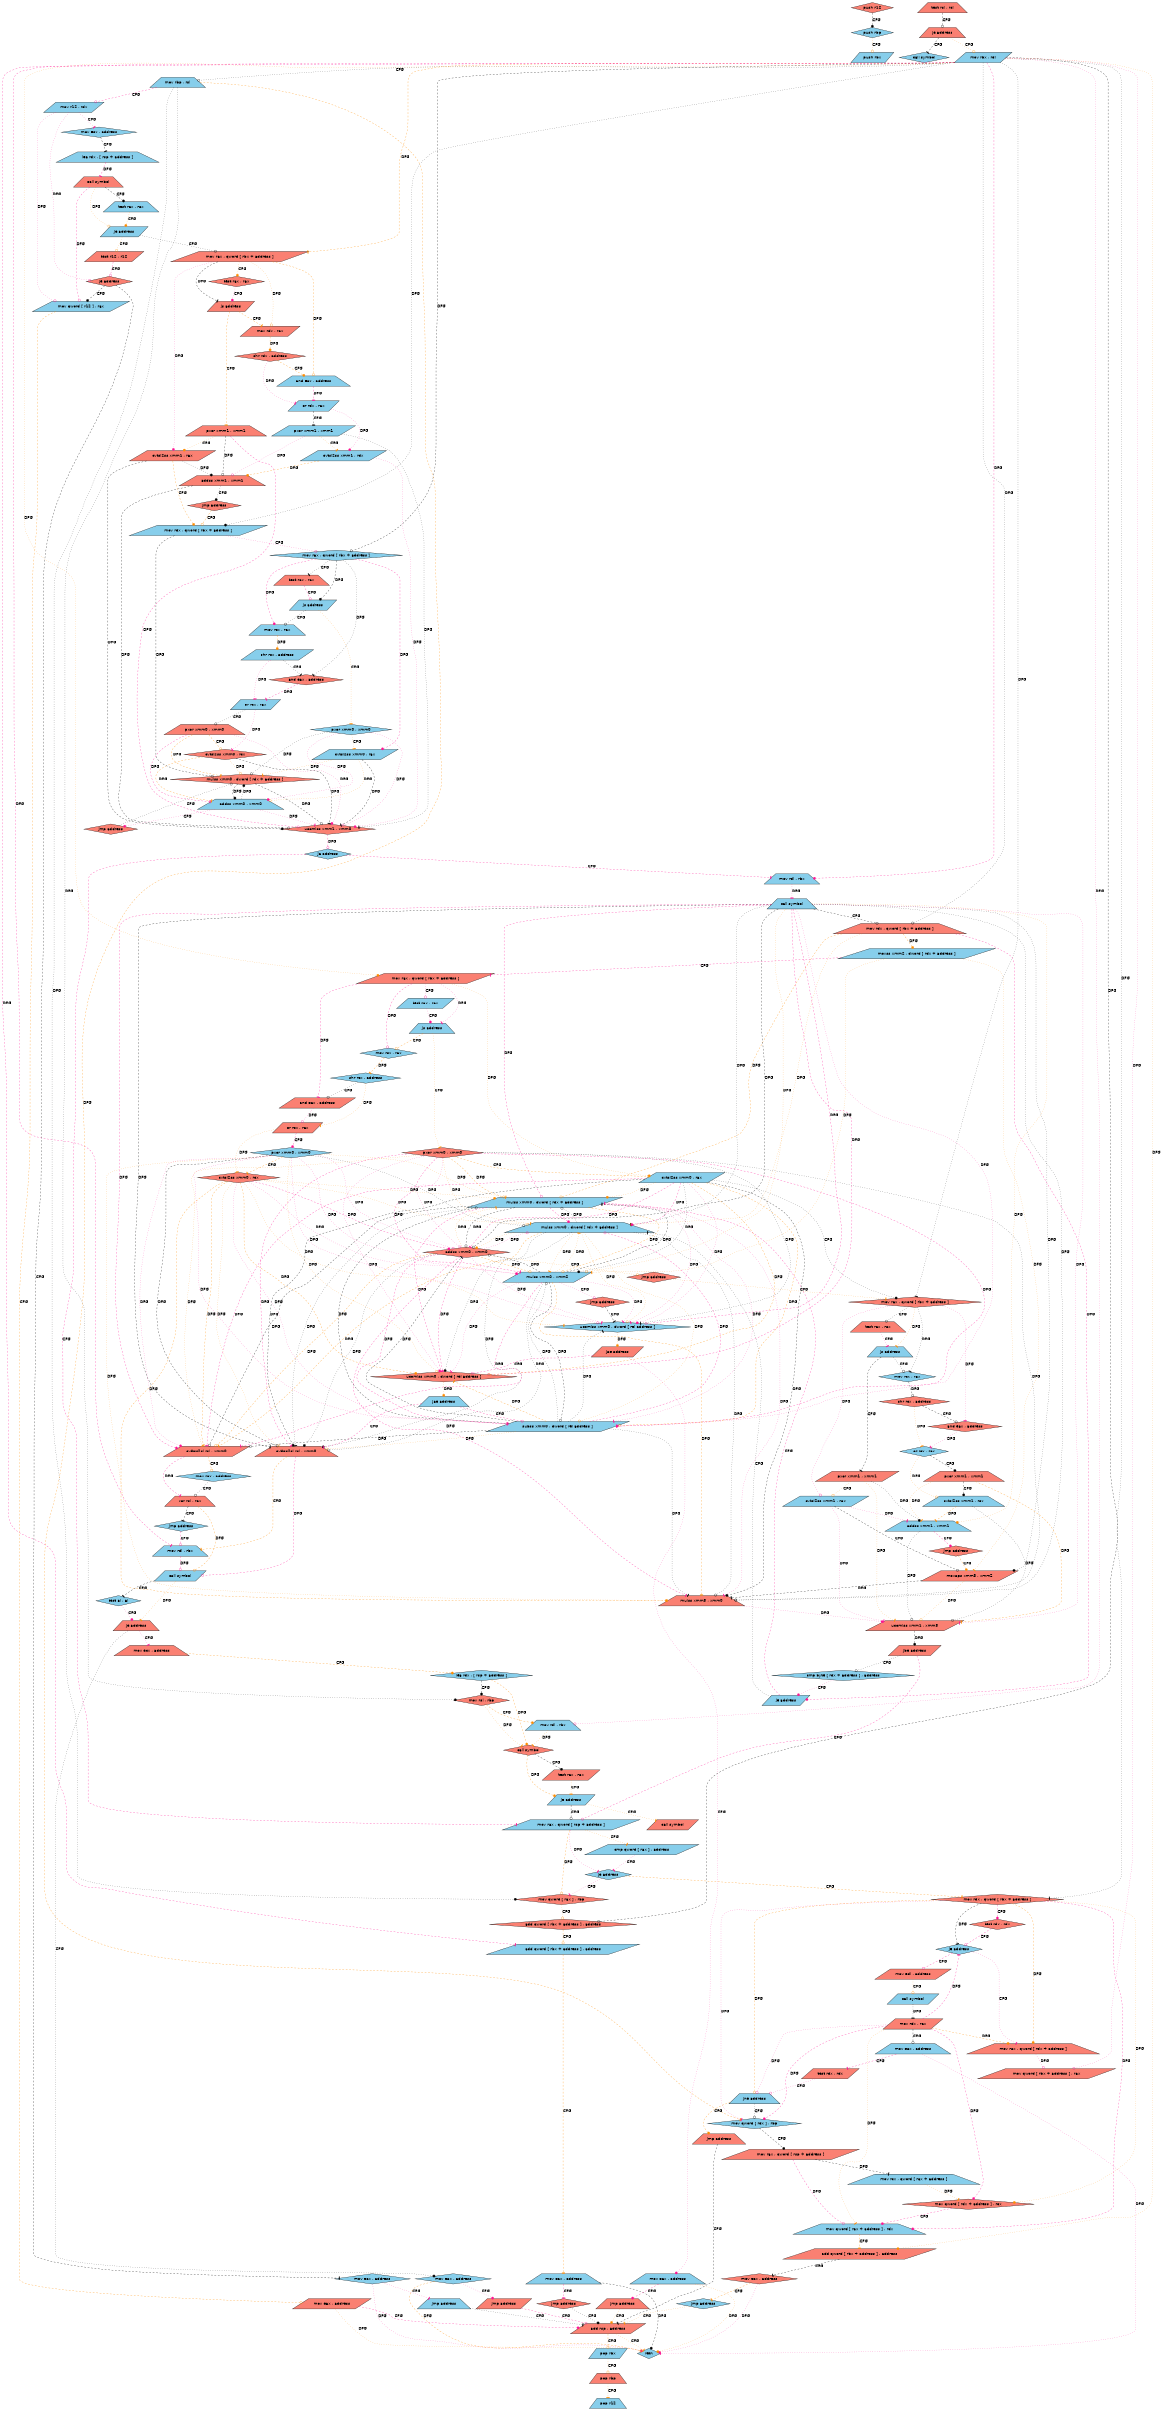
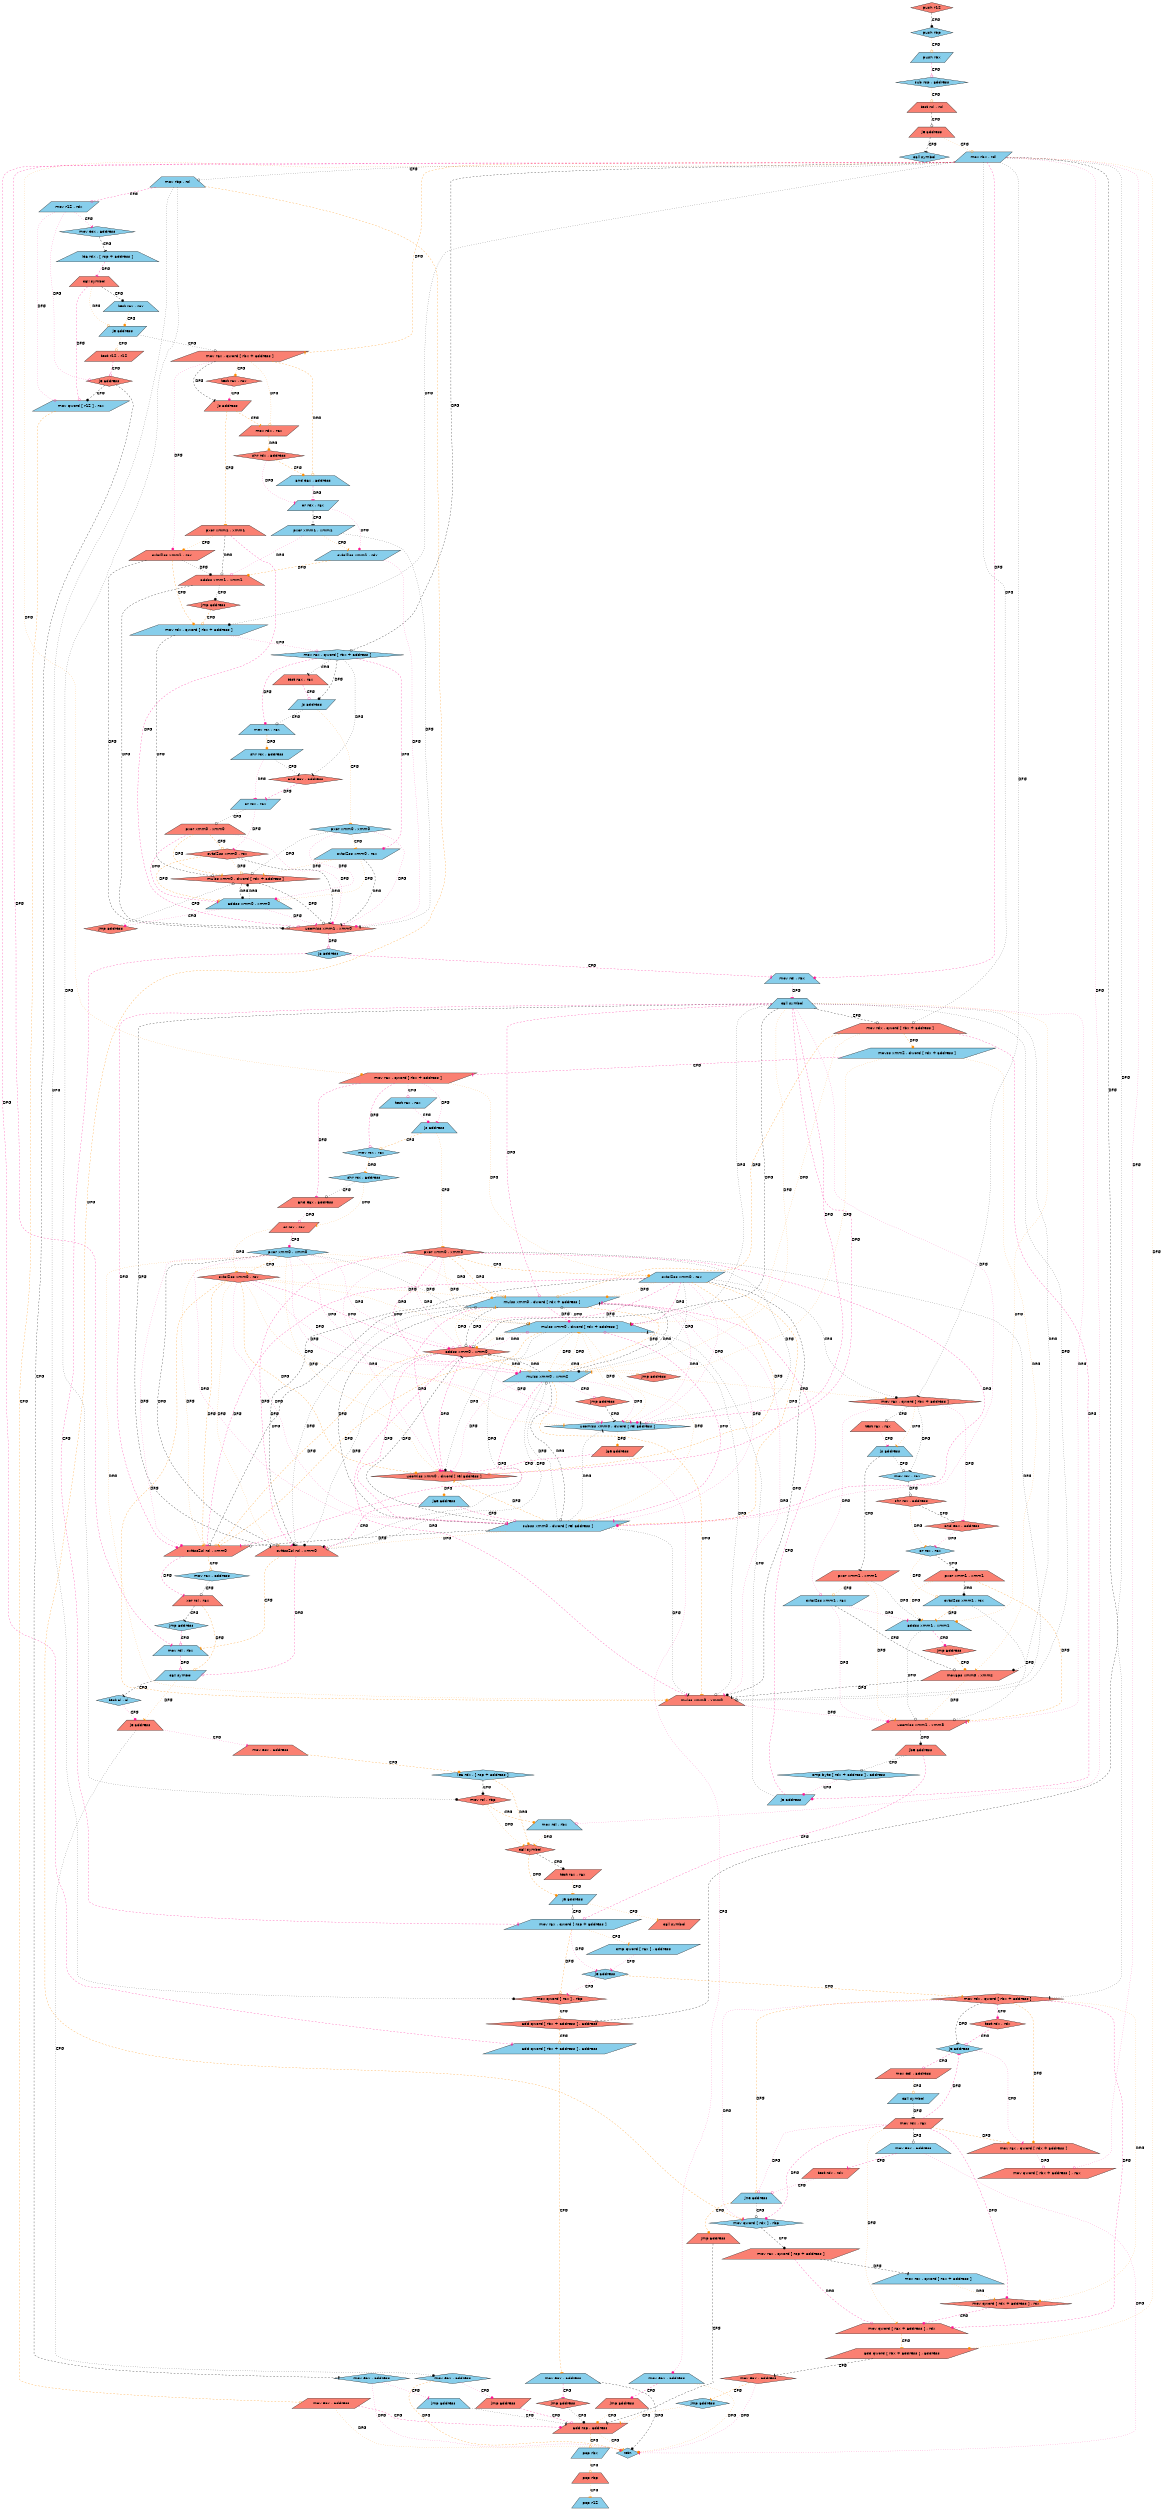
none -> (932, 82)
(915, 1651) -> (921, 1750)
(859, 2229) -> (902, 2329)
